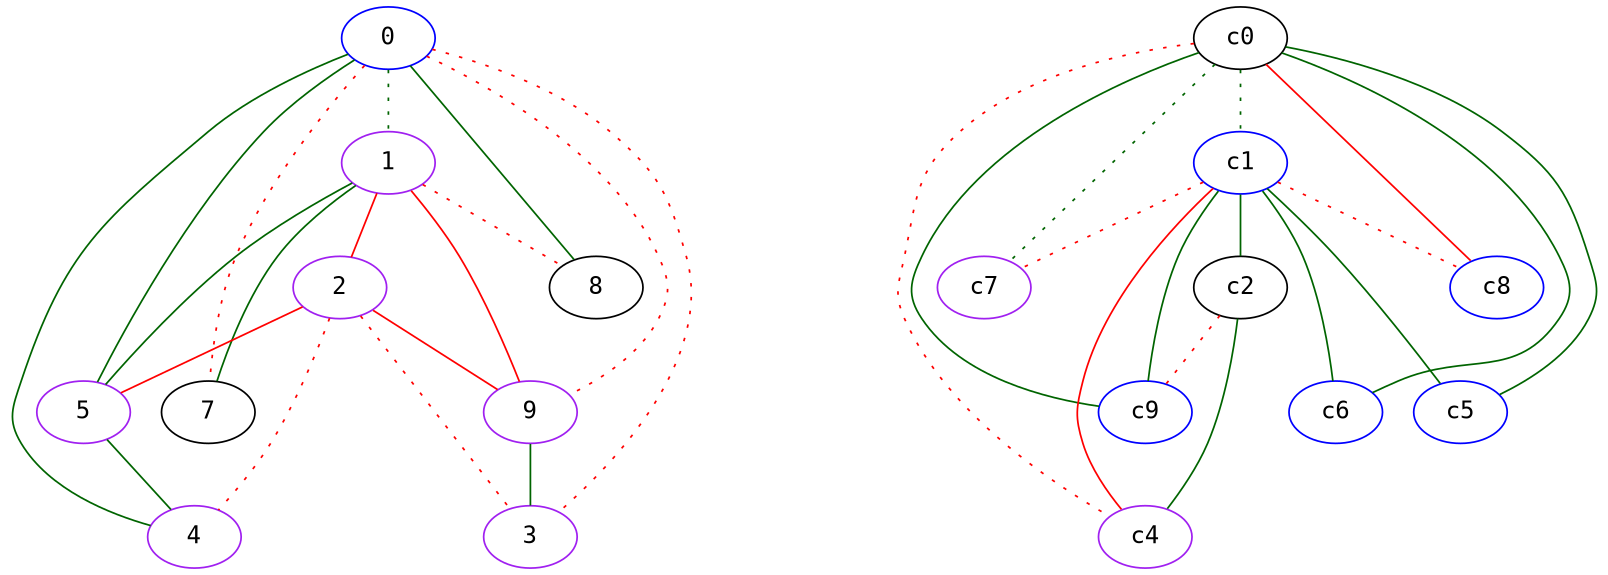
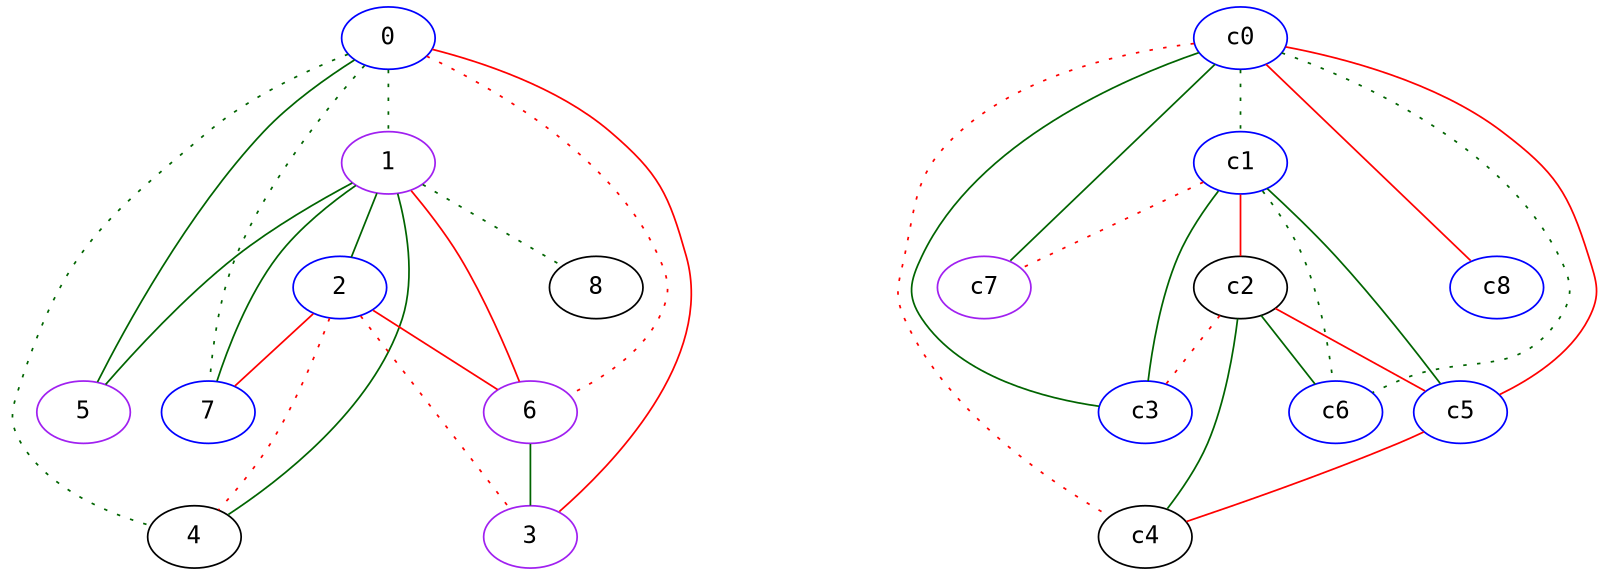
(1241, 38) -> (1241, 38)
(1113, 162) -> (1113, 162)
(492, 163) -> none
(1542, 166) -> (1542, 166)
(259, 210) -> (259, 210)
(1538, 223) -> (1538, 223)
(364, 225) -> (364, 225)
(492, 225) -> (492, 225)
(1241, 225) -> (1241, 225)
(1369, 225) -> none
(680, 234) -> (680, 234)
(74, 265) -> (74, 265)
(1312, 281) -> (1312, 281)
(340, 288) -> (340, 288)
(1099, 337) -> (1306, 479)
none -> (1288, 350)
none -> (1350, 350)
(198, 356) -> (274, 350)
(208, 412) -> (208, 412)
(530, 412) -> (530, 412)
(1145, 412) -> (1145, 412)
(139, 475) -> (371, 381)
(194, 537) -> (194, 537)
(1145, 537) -> (1145, 537)
